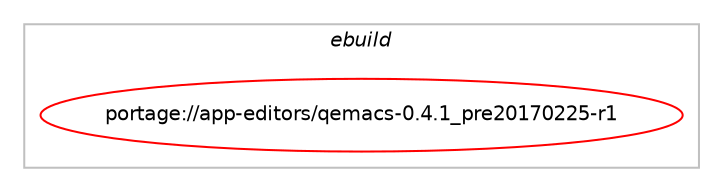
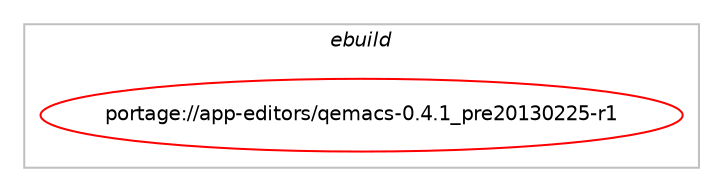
(362, 115) -> (362, 115)
